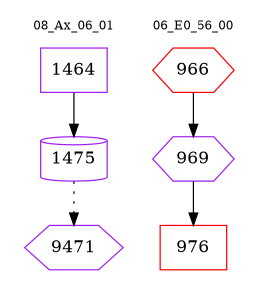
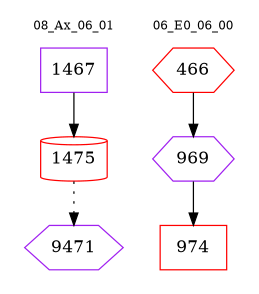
(193, 26) -> (193, 26)
(74, 70) -> (74, 70)
(193, 70) -> (193, 70)
(74, 159) -> (74, 159)
(193, 248) -> (193, 248)
